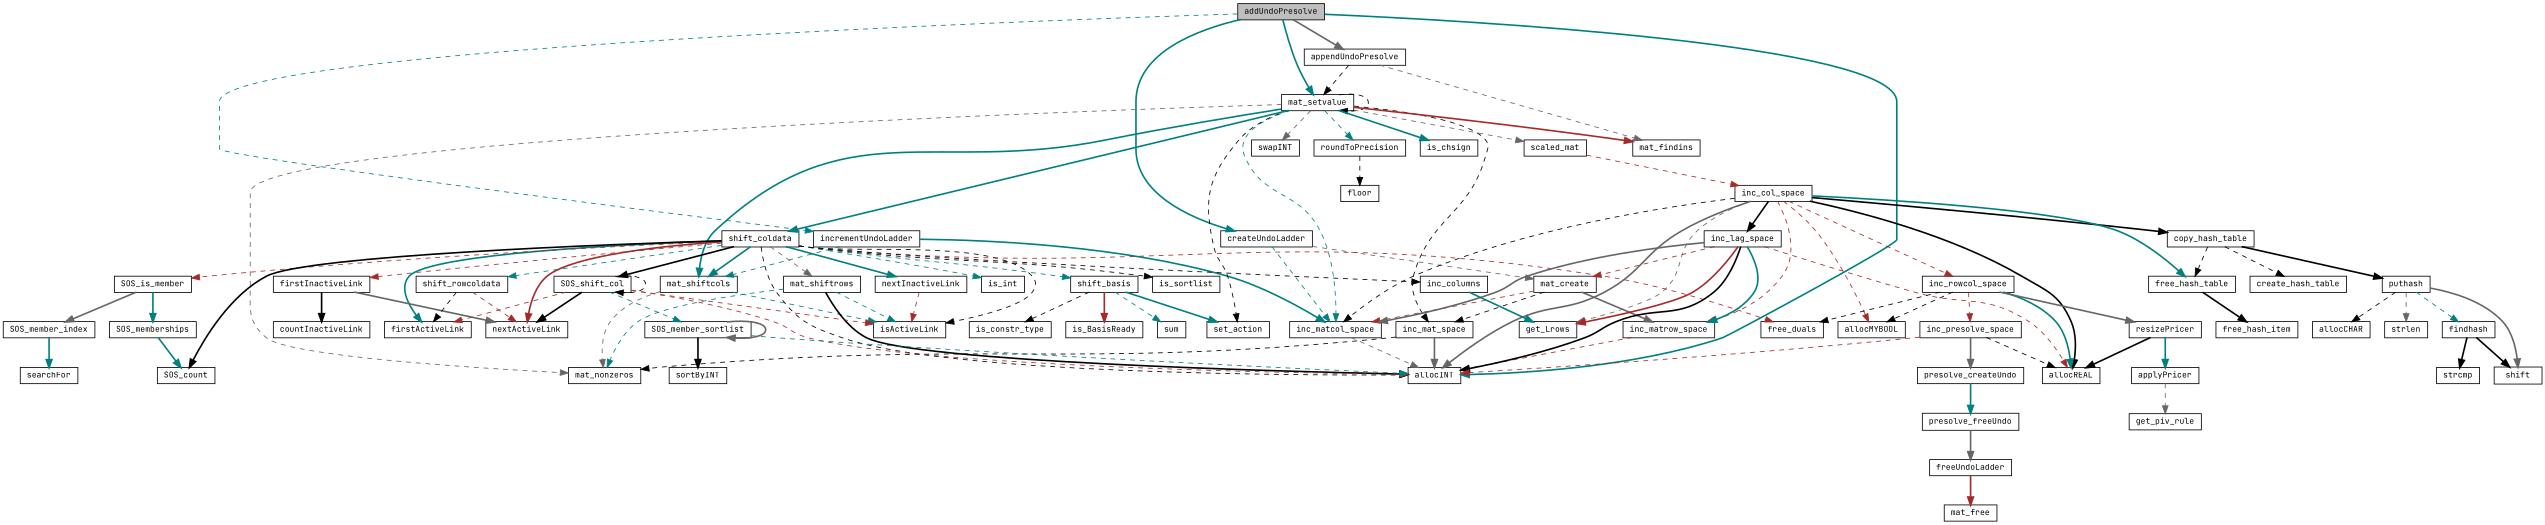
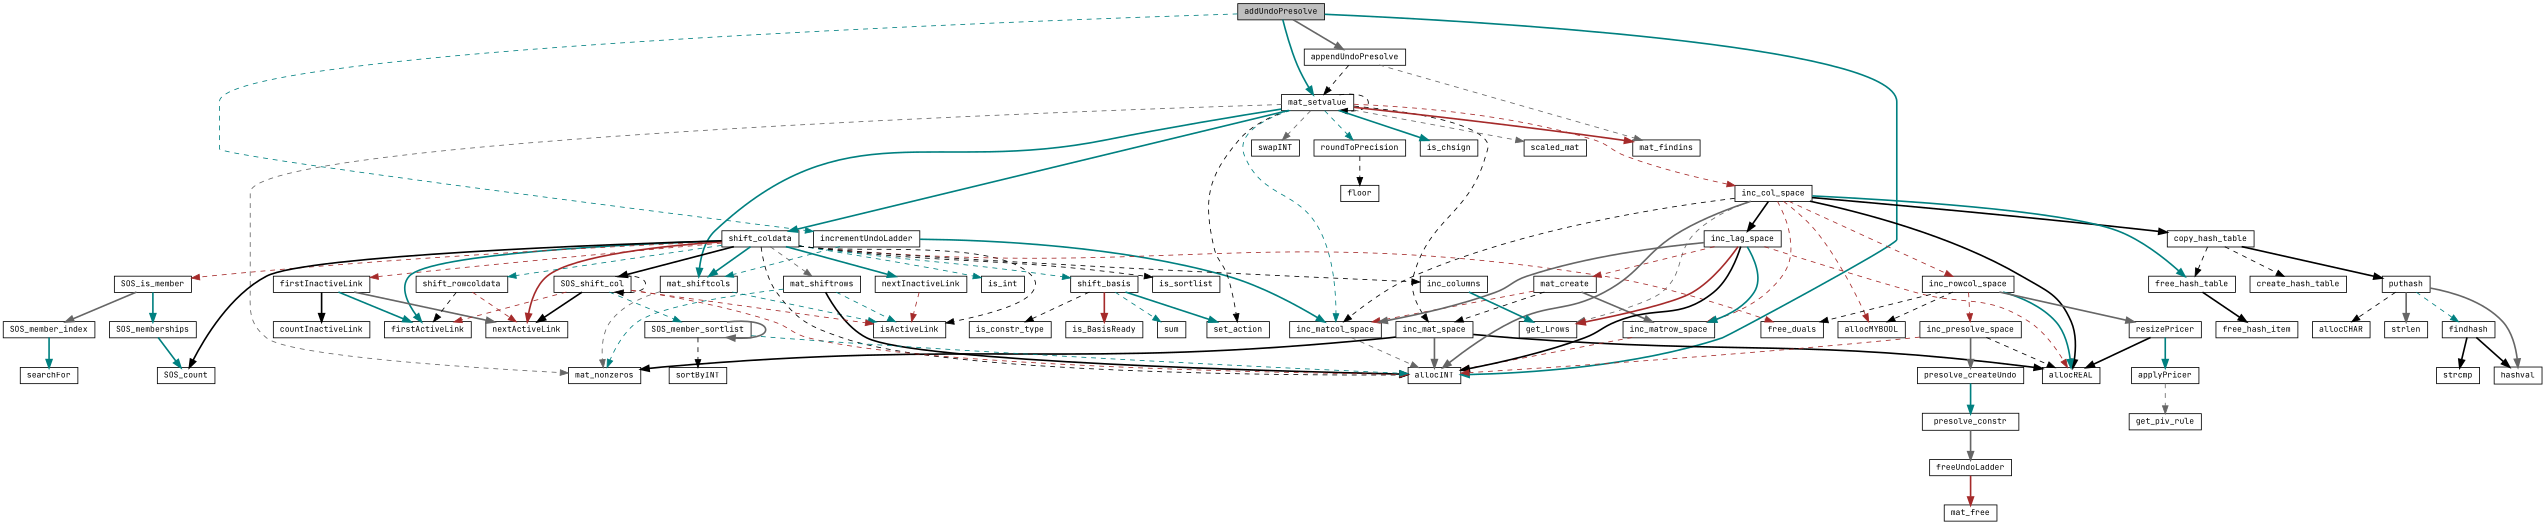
(1659, 170) -> (1507, 120)
(1267, 239) -> none
(2406, 303) -> (2406, 303)
none -> (371, 305)
(698, 348) -> (698, 348)
none -> (1740, 348)
(1116, 354) -> (1116, 354)
(2518, 376) -> (2518, 376)
(1971, 422) -> (1971, 422)
